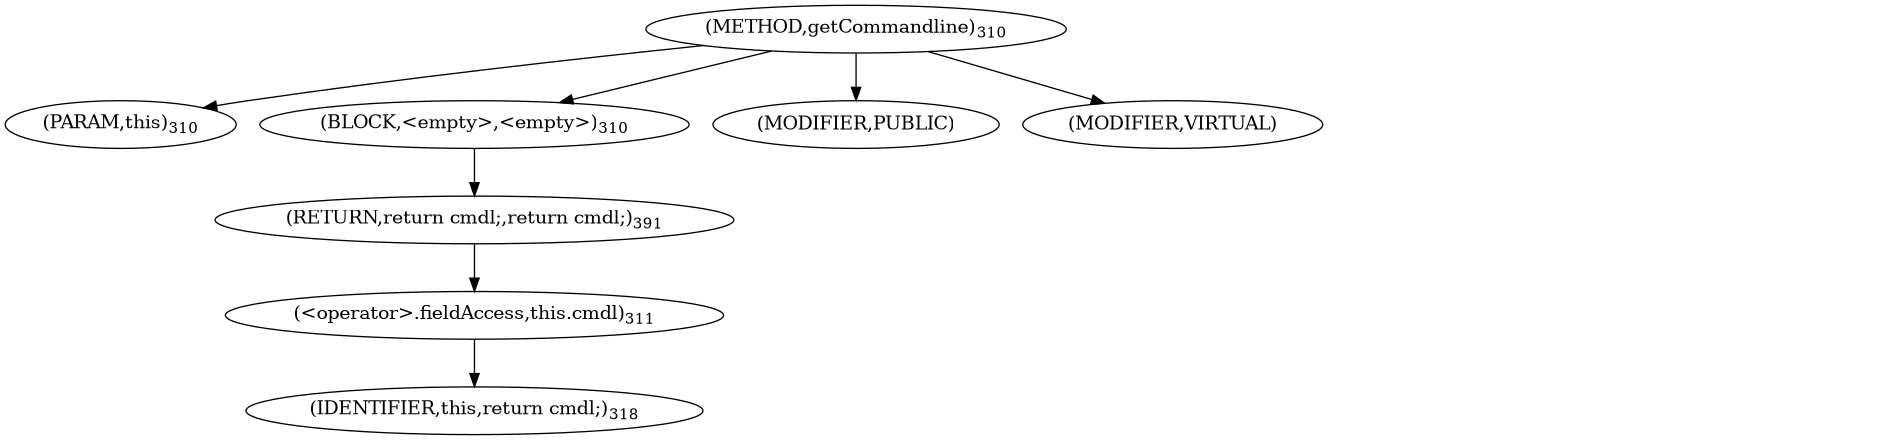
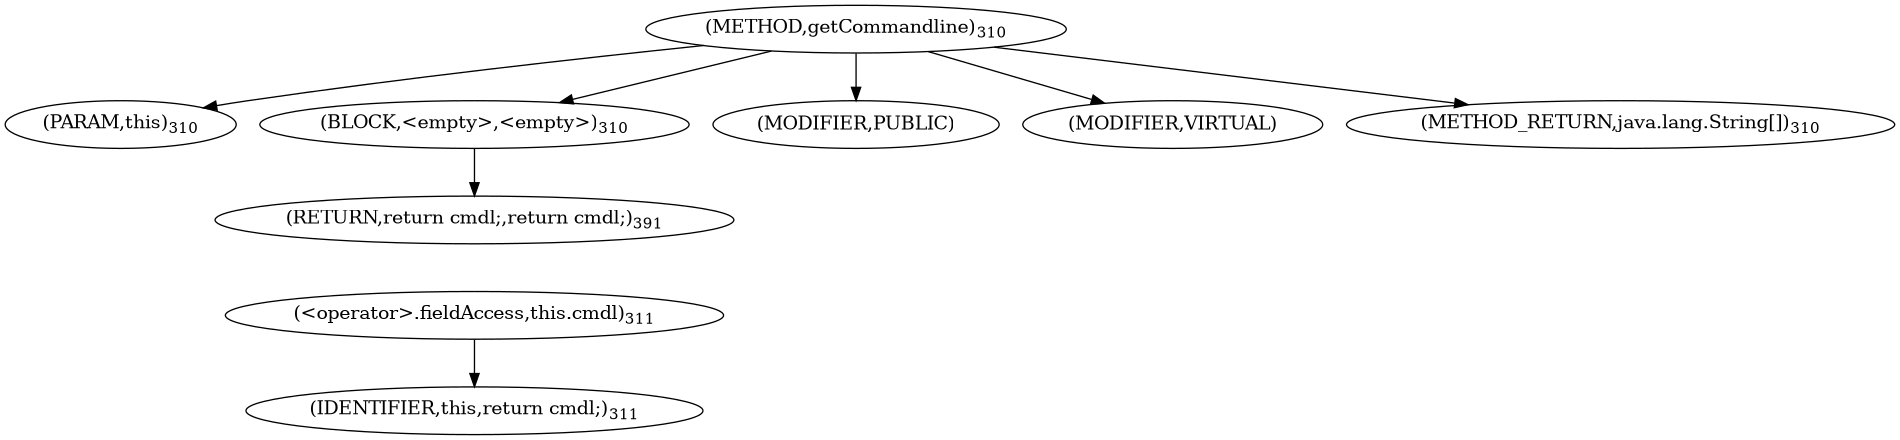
none -> (1621, 125)
(474, 261) -> none
(624, 409) -> (624, 409)
